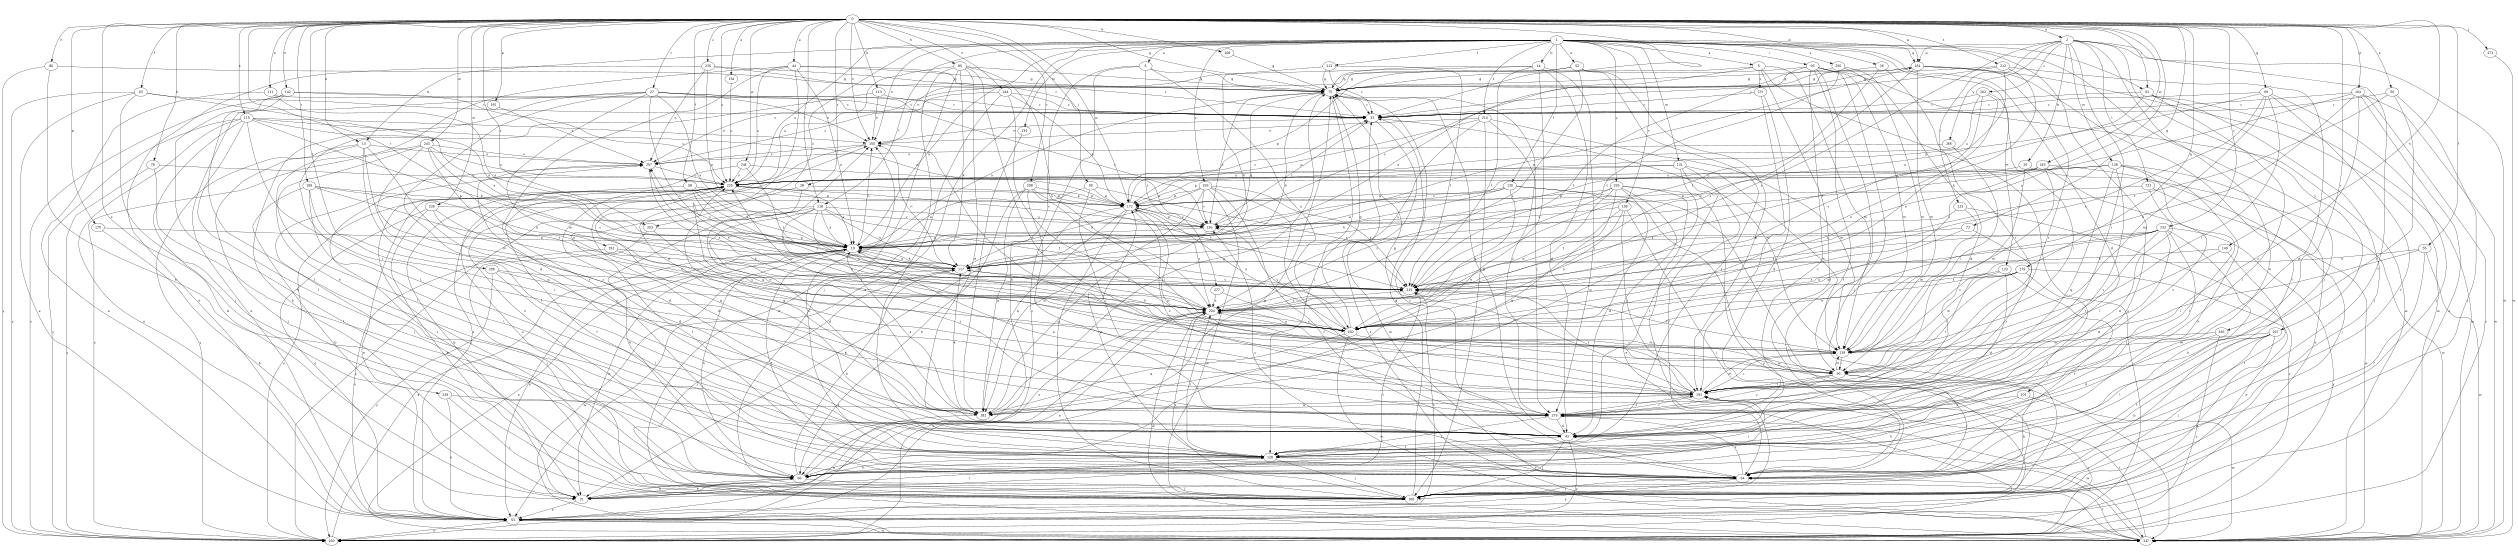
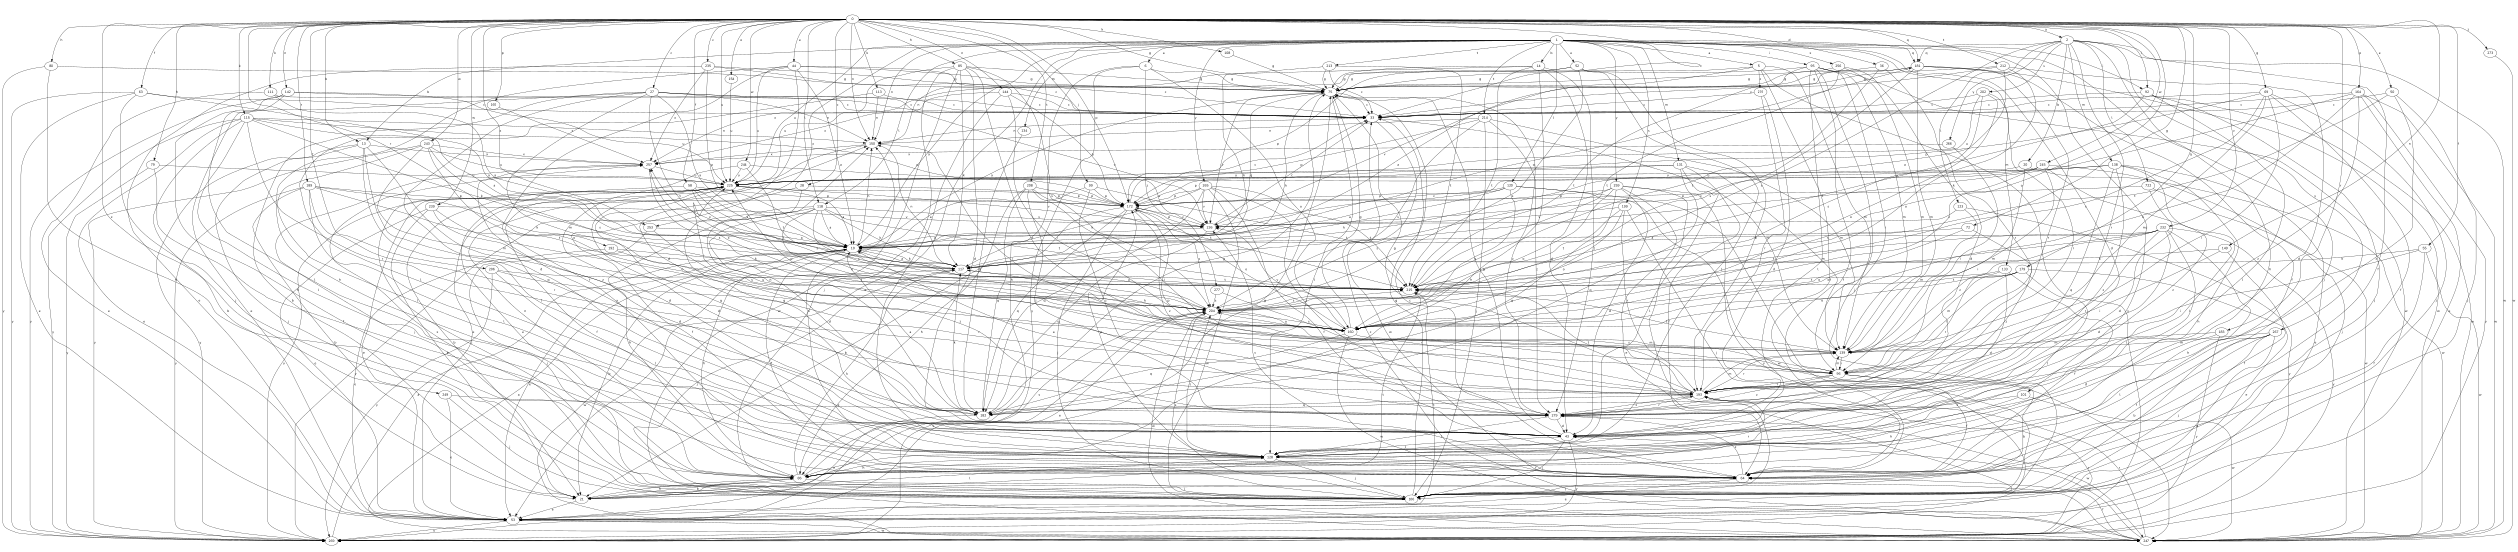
(98, 228) -> none
none -> (175, 394)
